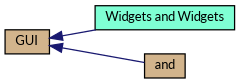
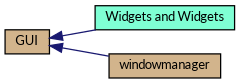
(165, 66) -> (165, 66)
